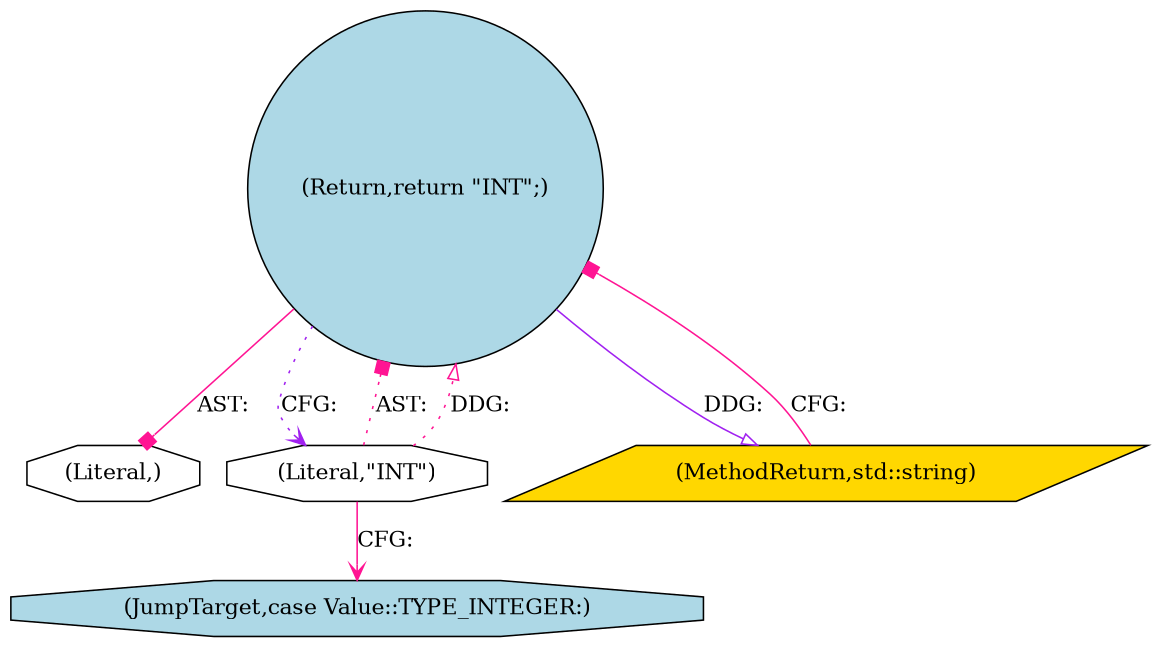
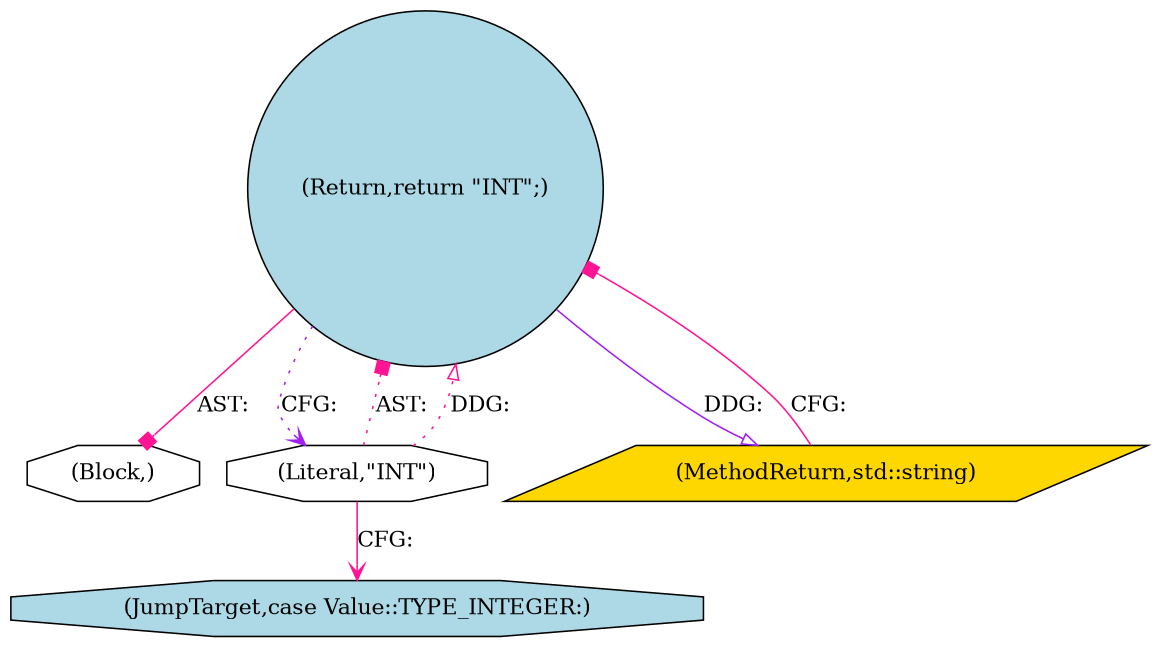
(113, 473) -> (113, 473)
